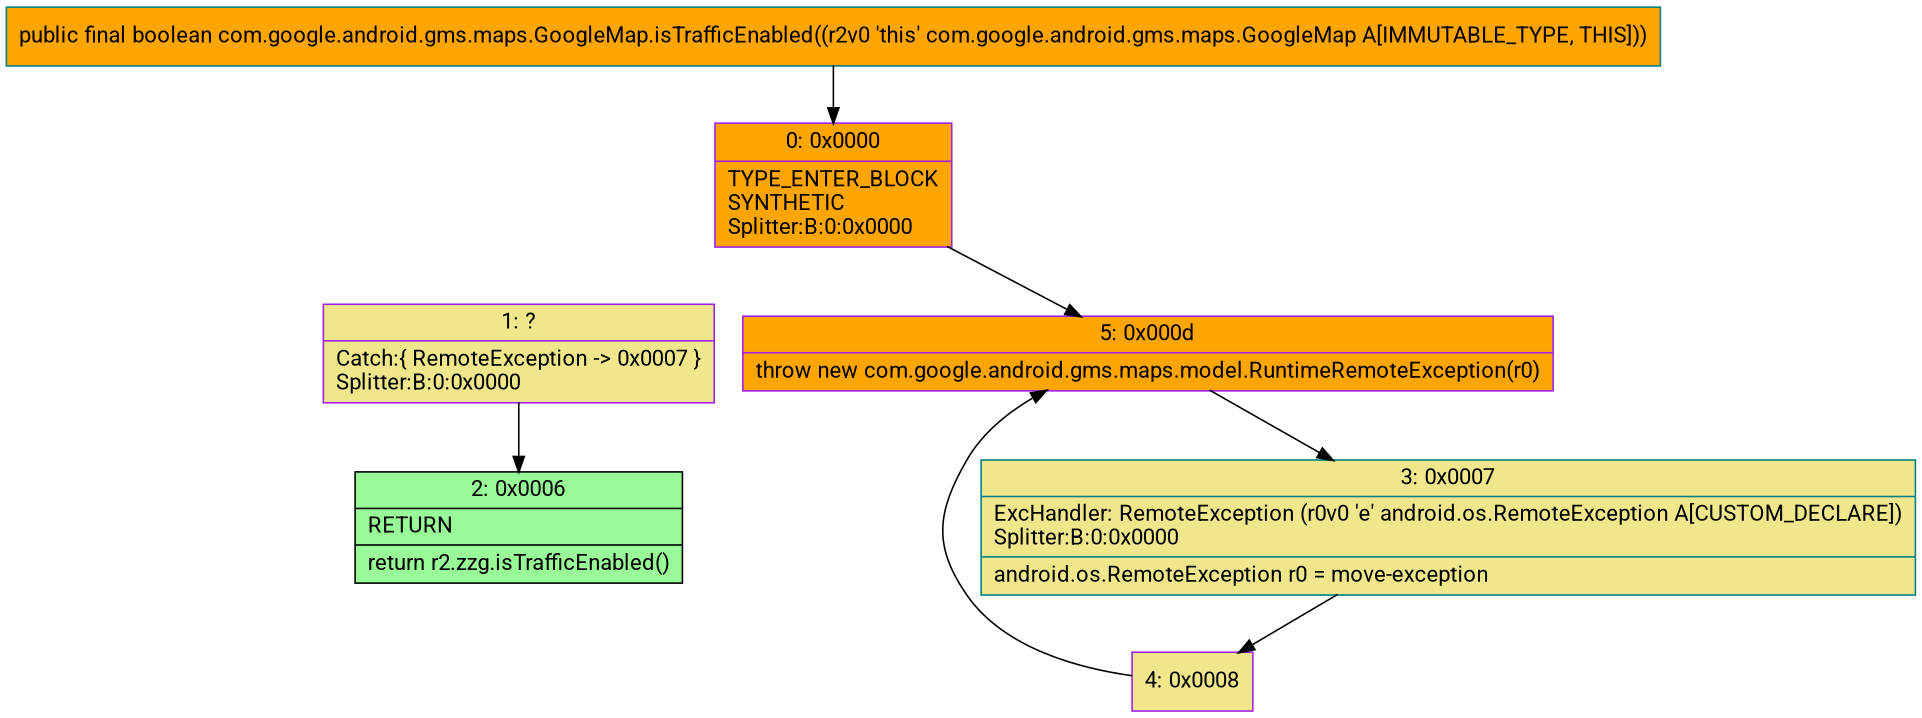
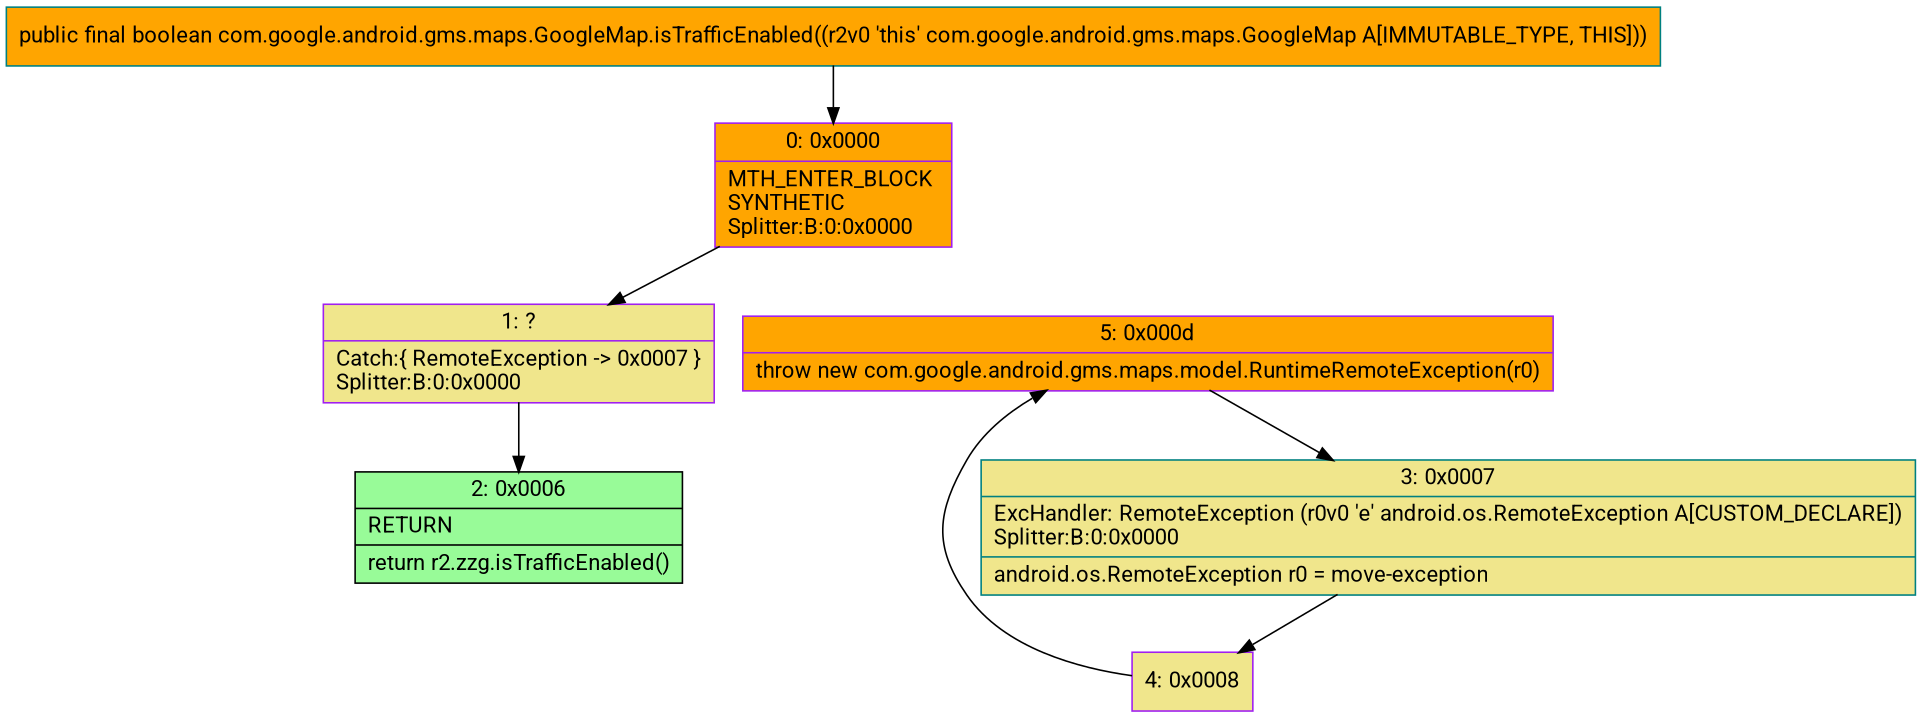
(833, 180) -> (831, 180)
(1007, 278) -> (671, 272)
